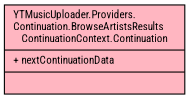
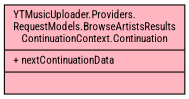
(89, 27) -> (95, 27)
